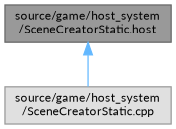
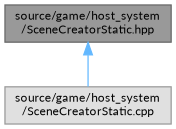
(88, 24) -> (88, 24)
